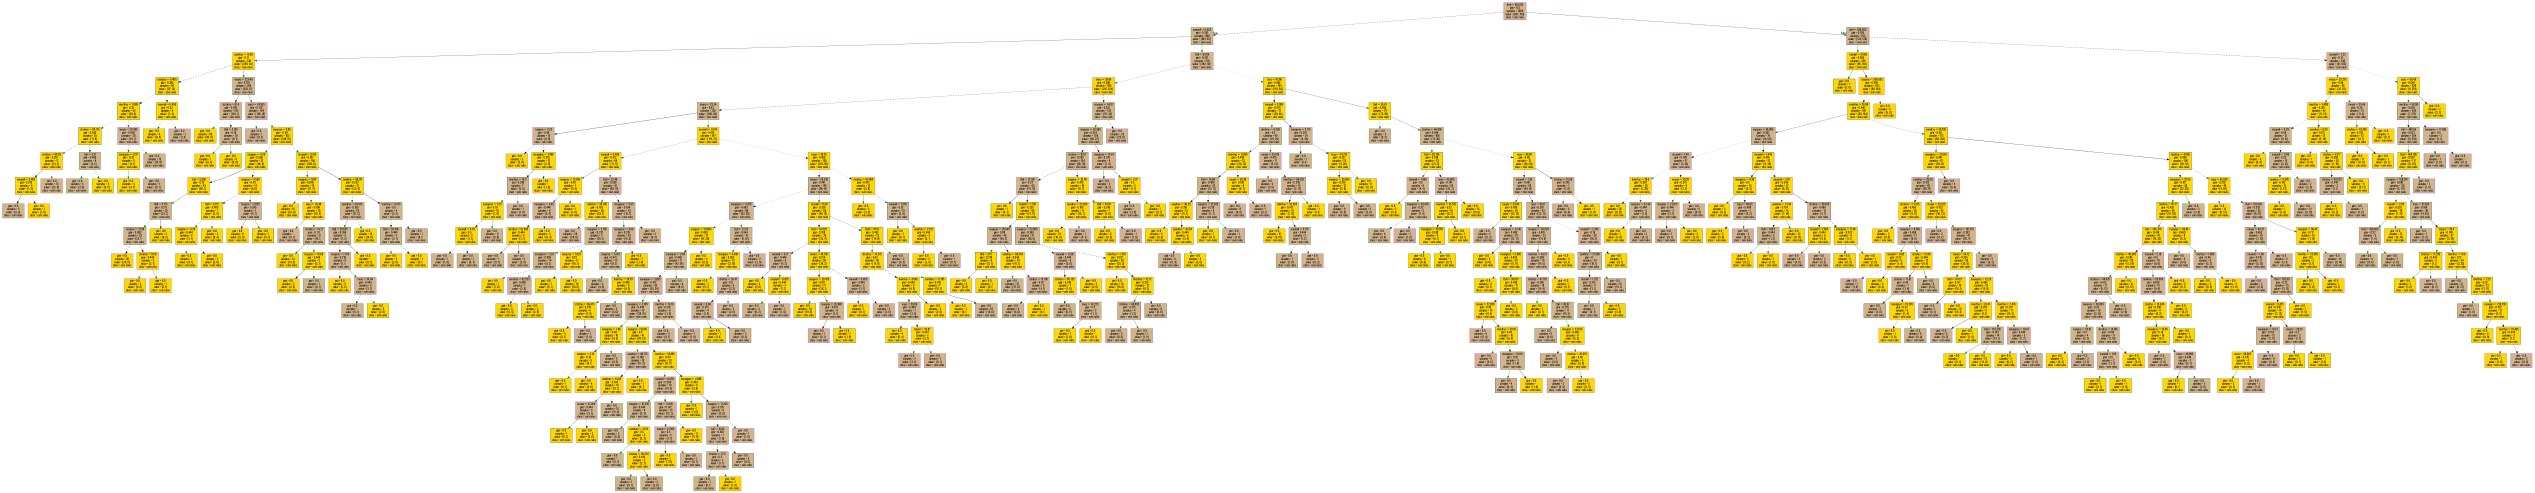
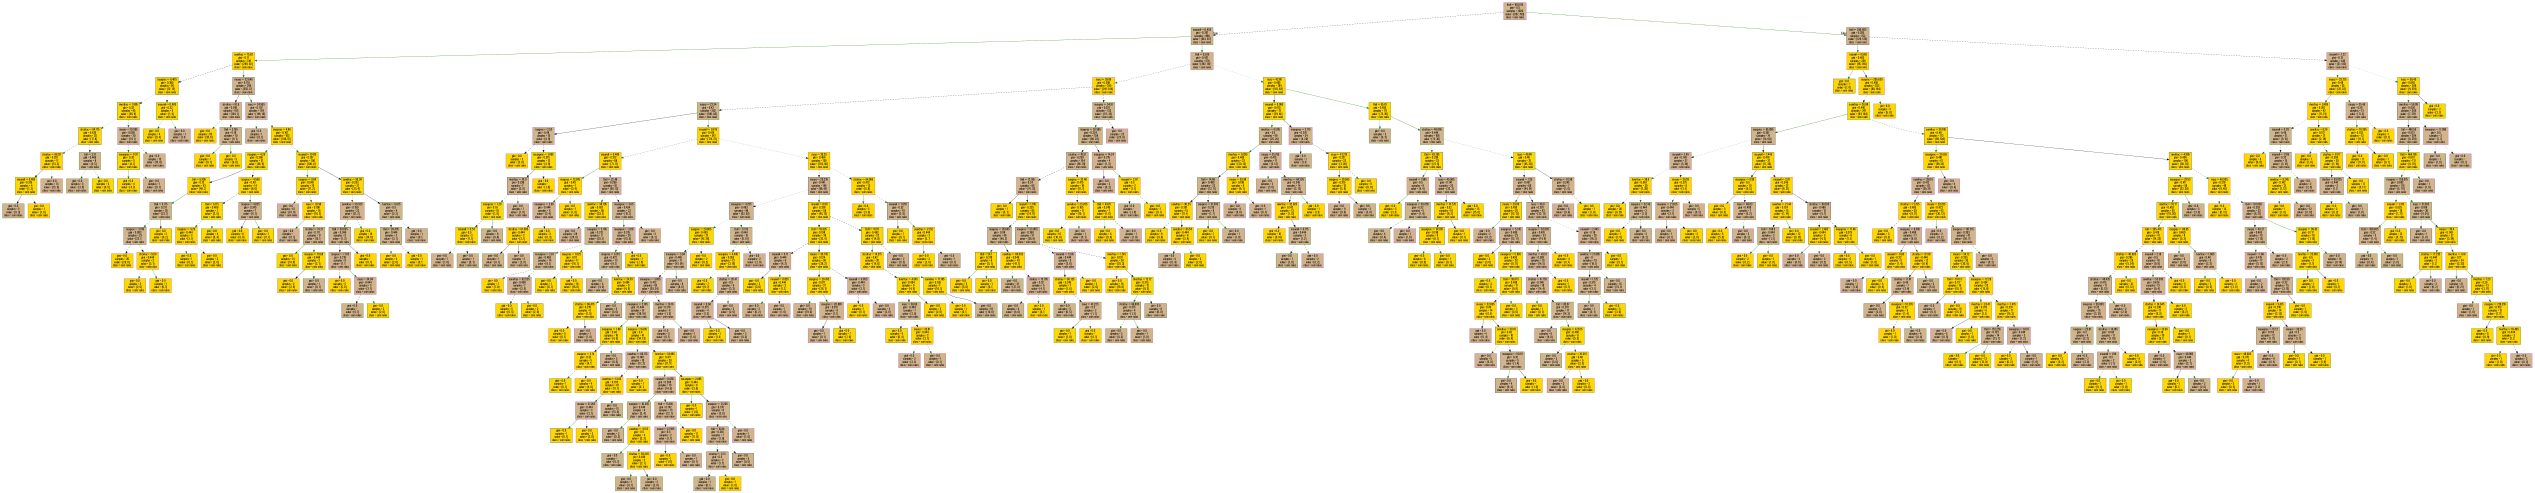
(205, 136) -> (205, 136)
(288, 211) -> (288, 211)
(805, 311) -> (805, 311)
